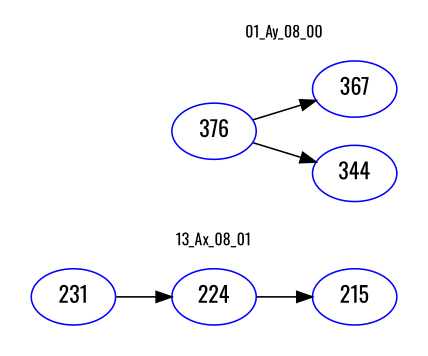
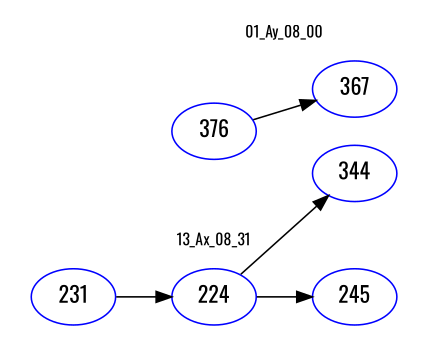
(277, 150) -> (279, 240)
(214, 241) -> (214, 241)
(355, 297) -> (355, 297)
